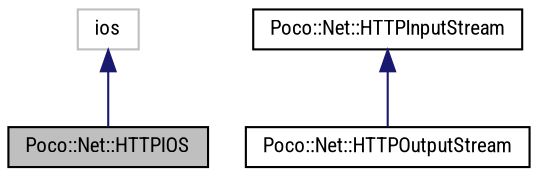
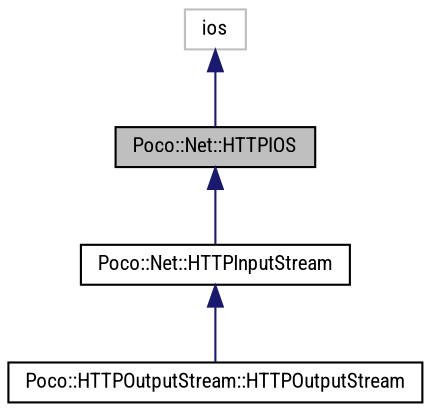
(388, 147) -> (215, 382)
none -> (215, 217)
